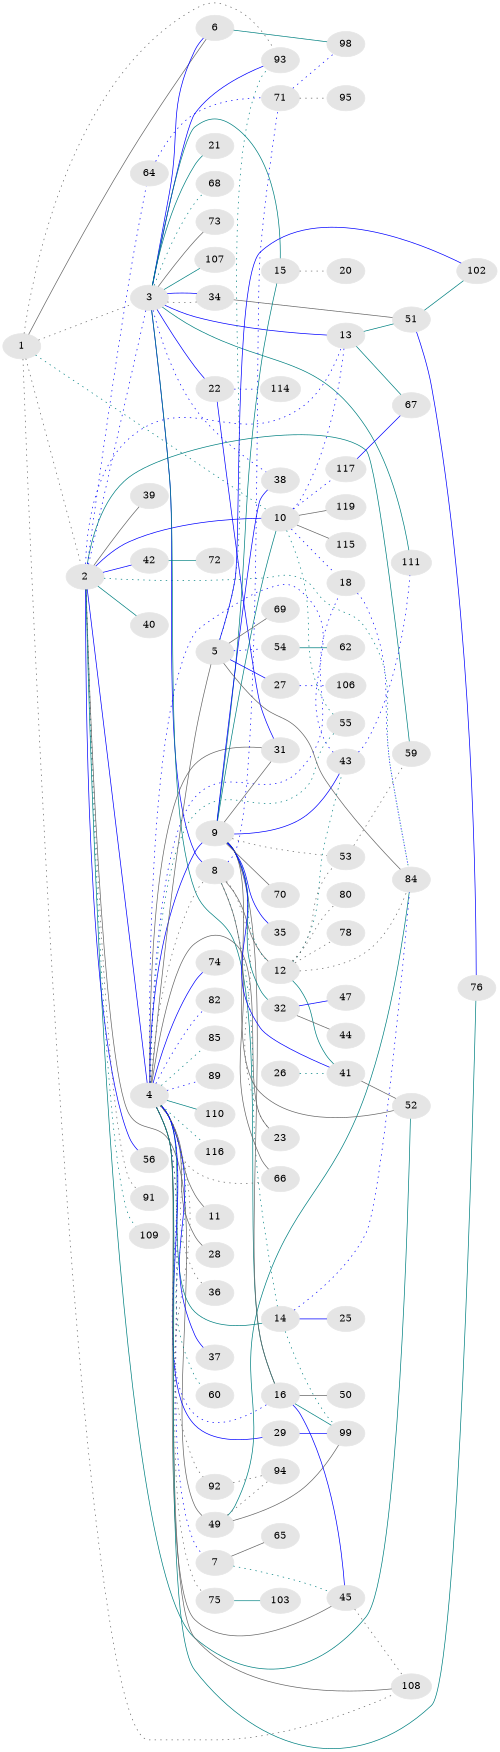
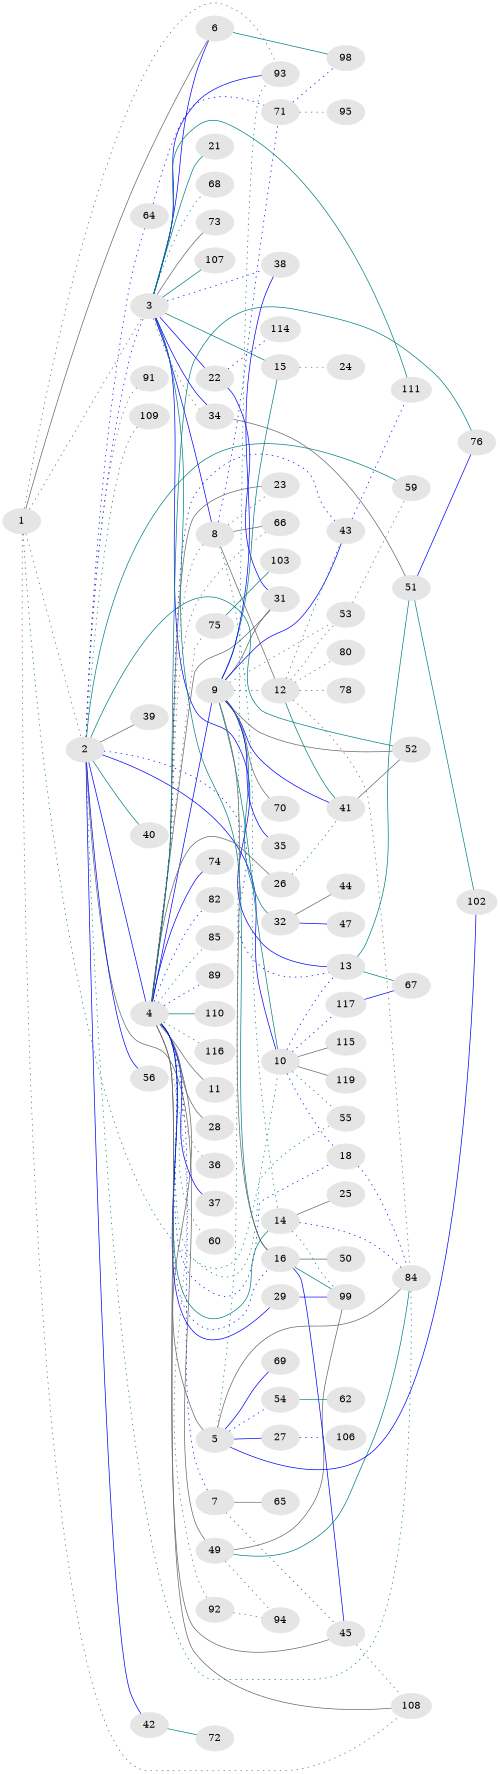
(346, 271) -> (346, 367)
(248, 631) -> (247, 1400)
none -> (187, 853)
(313, 1319) -> (313, 1208)
